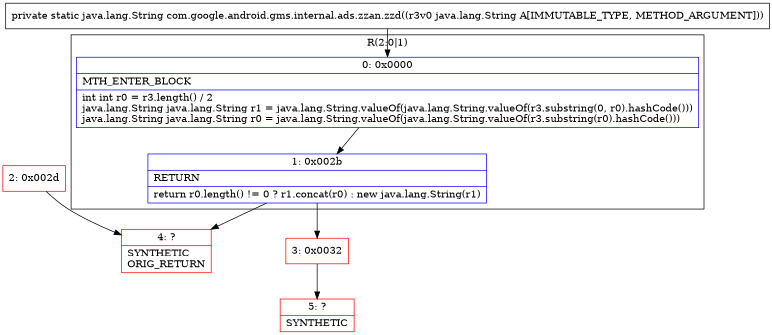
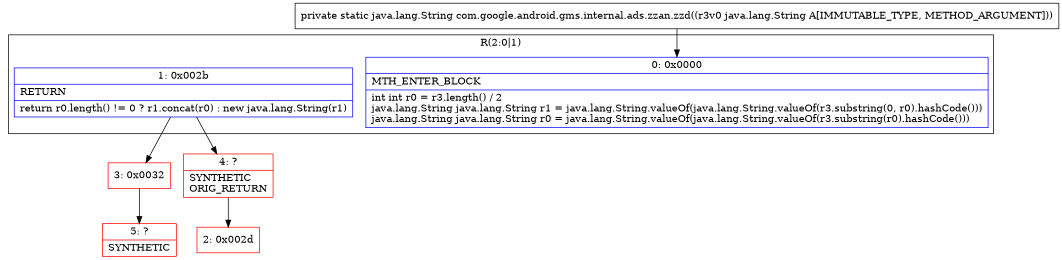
(350, 138) -> none
(78, 215) -> (228, 209)
